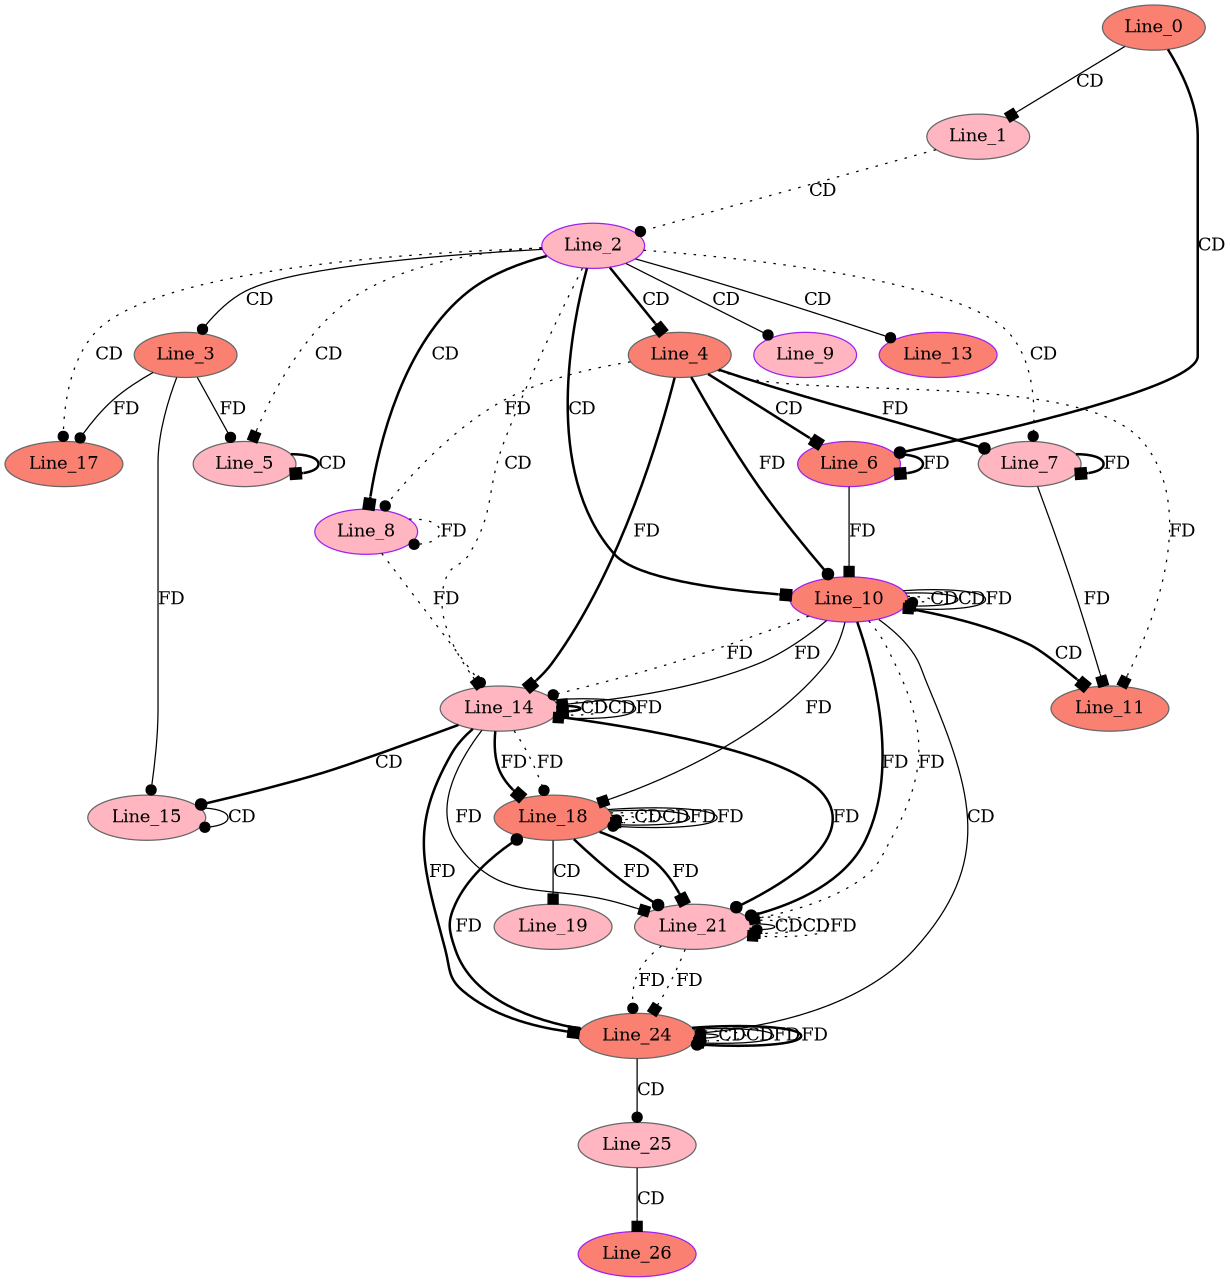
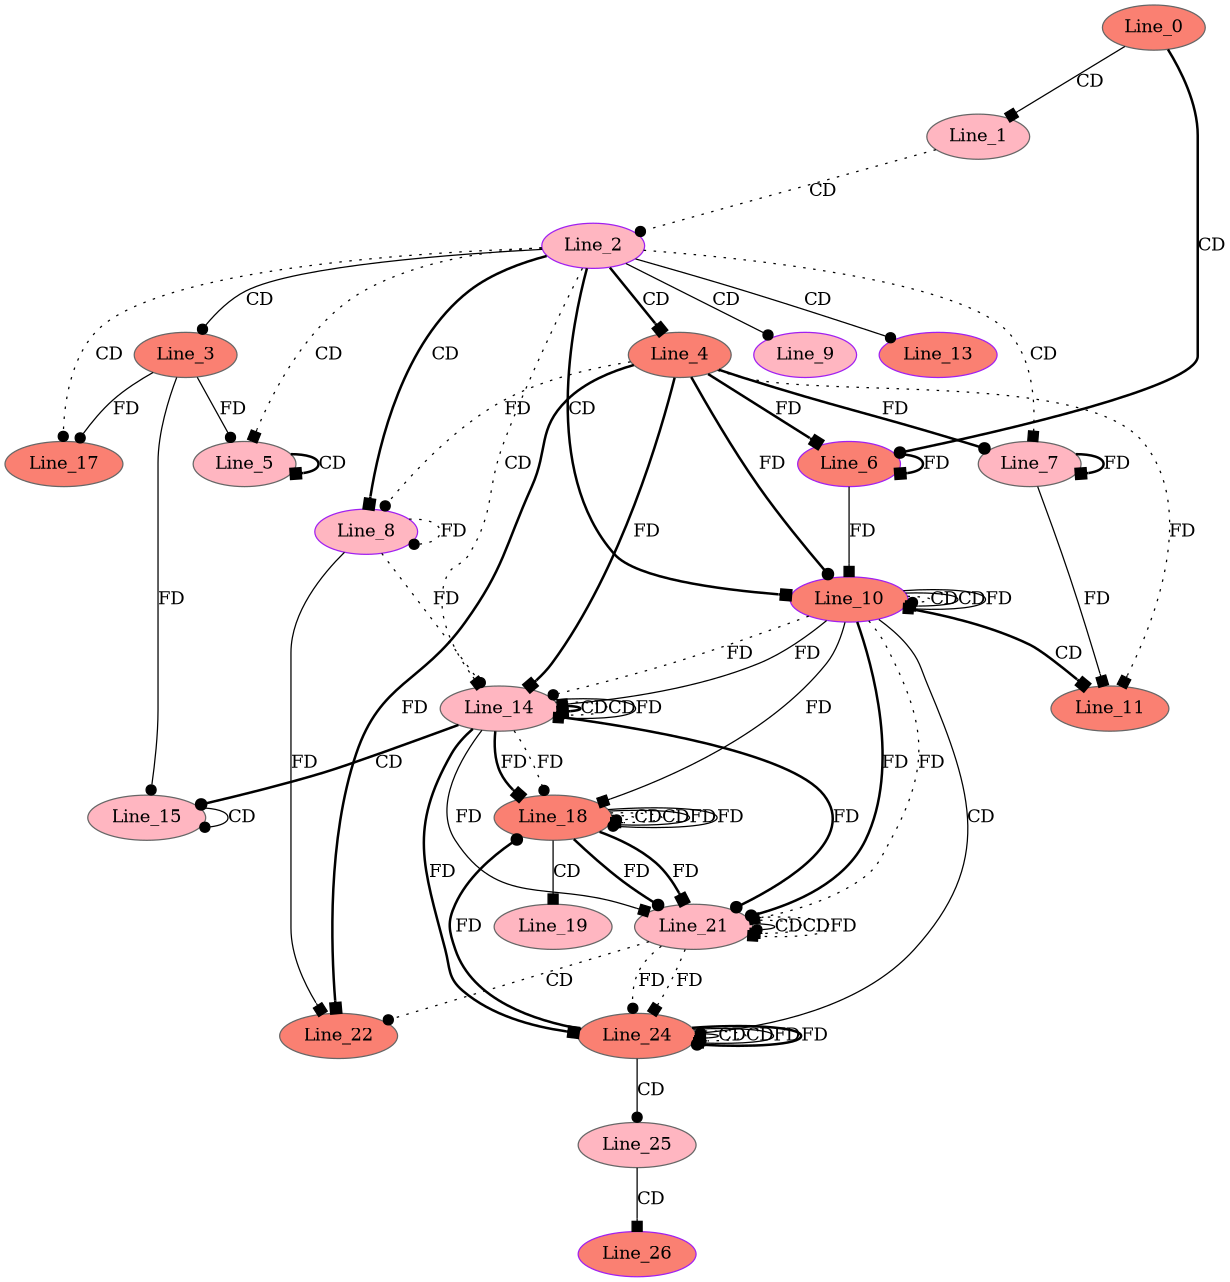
(883, 282) -> (883, 282)
(789, 409) -> (789, 409)
none -> (339, 1036)
